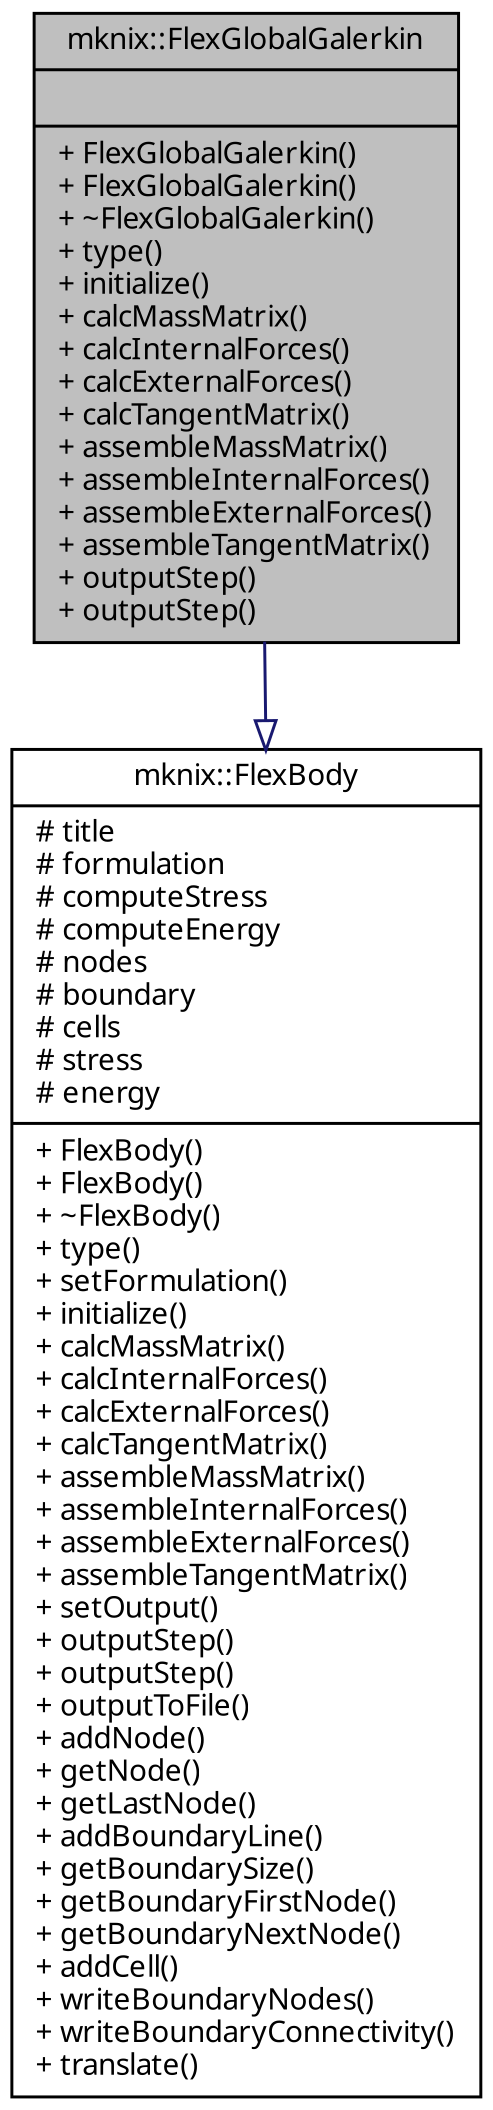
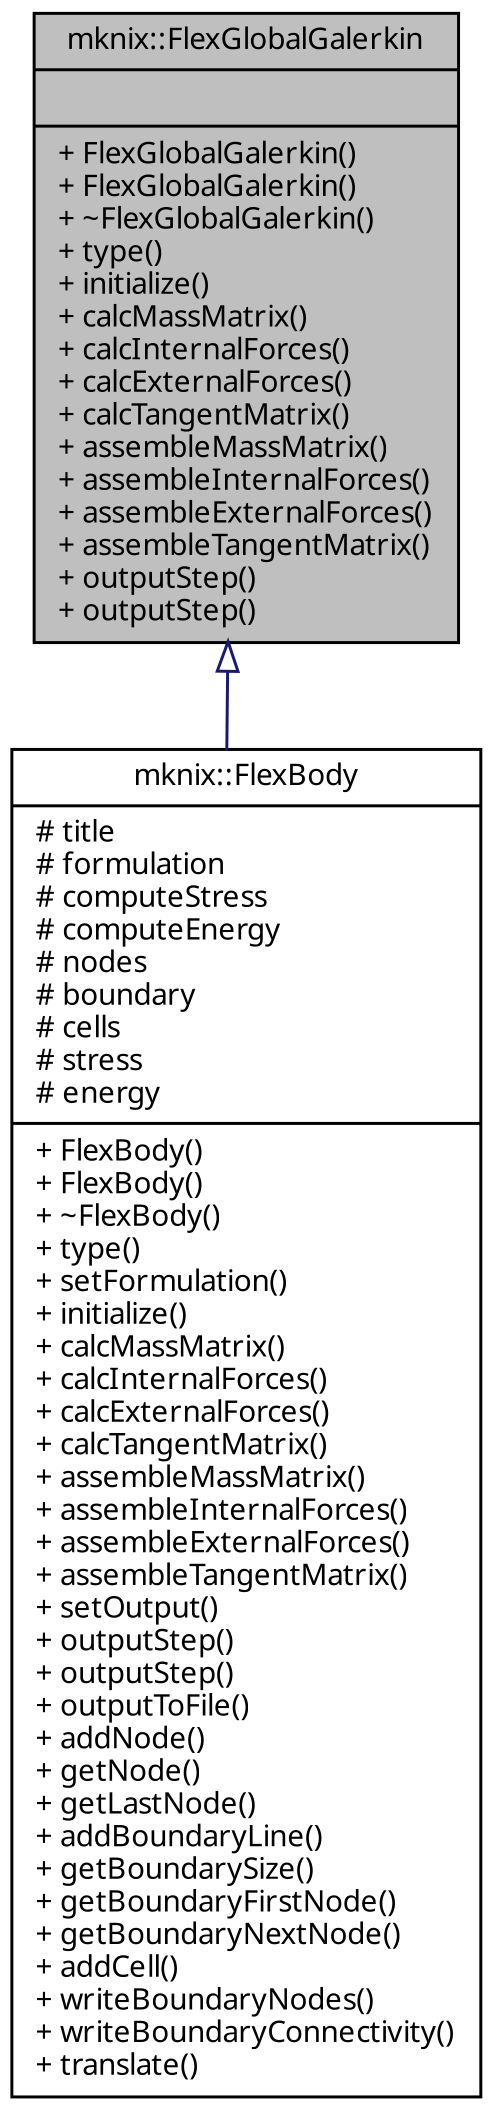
(265, 681) -> (227, 711)
